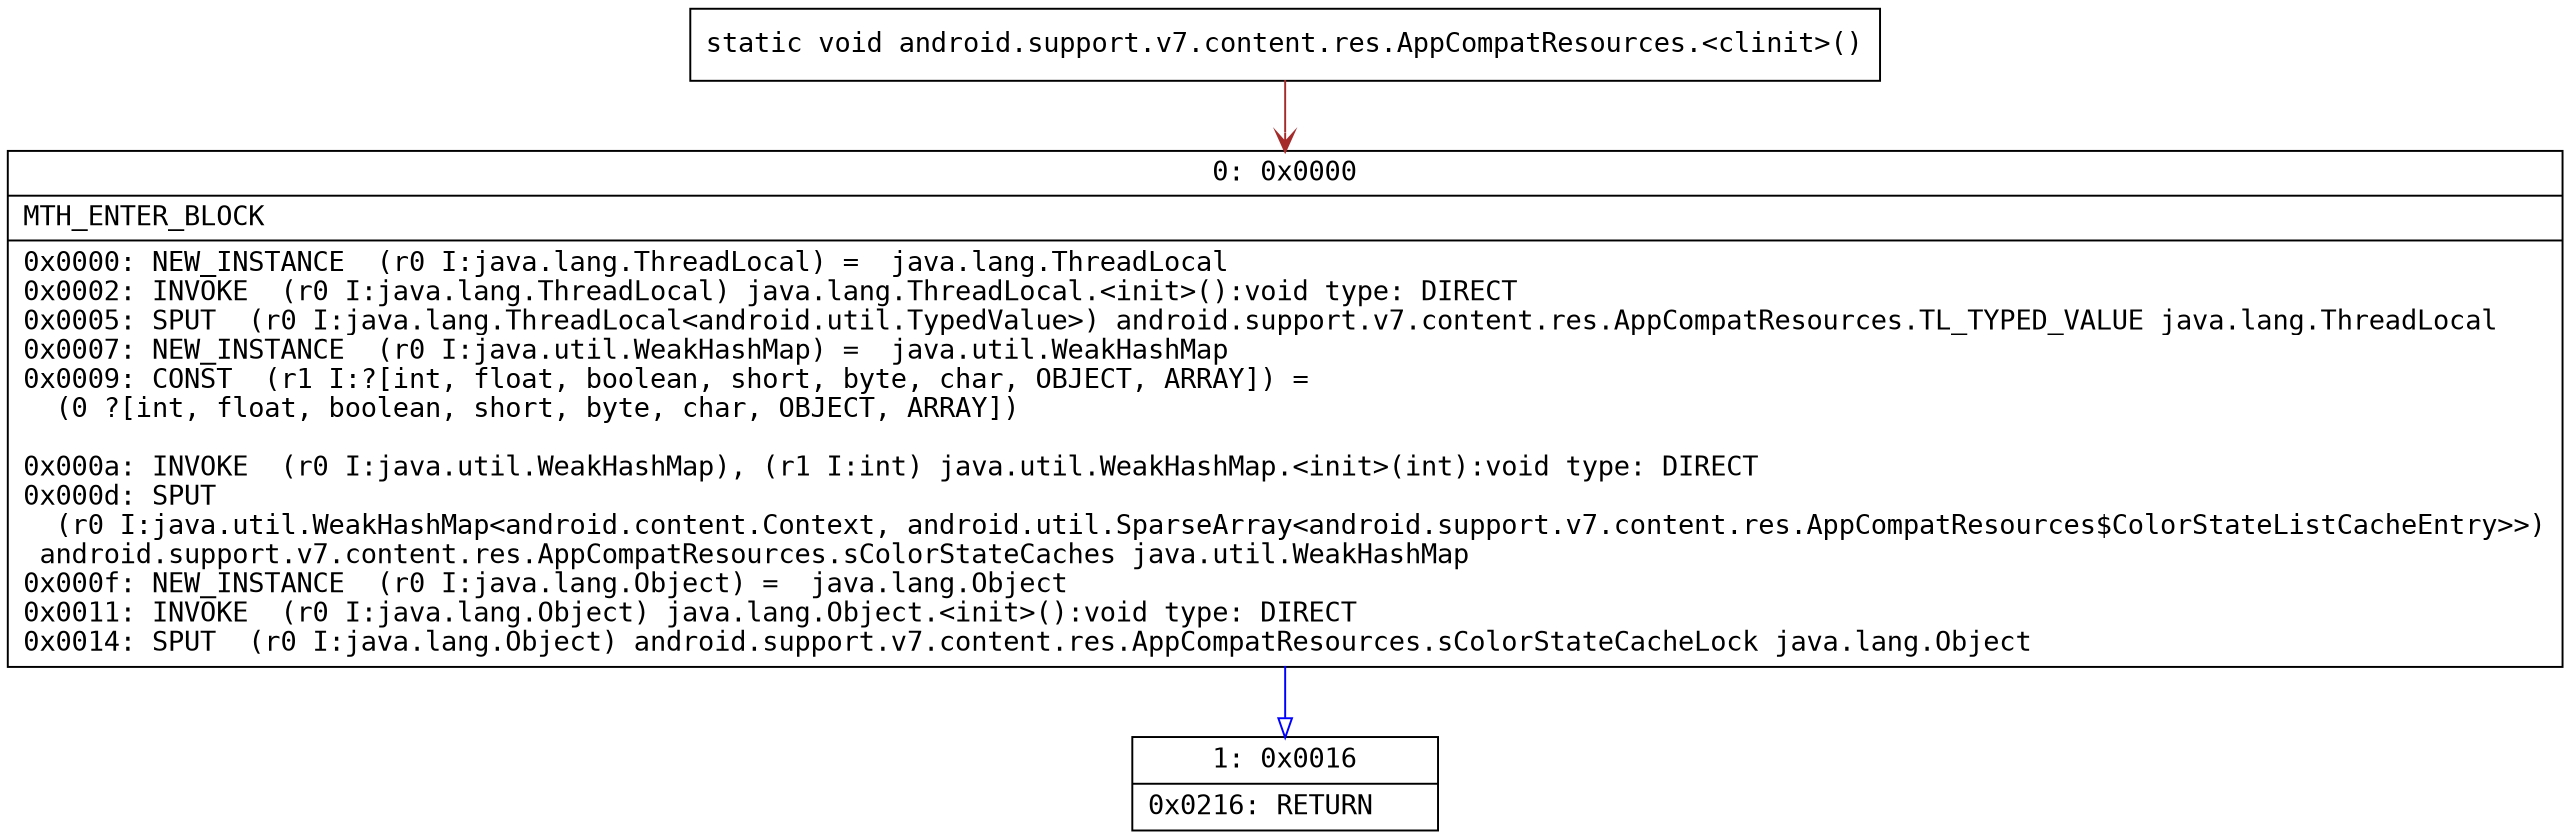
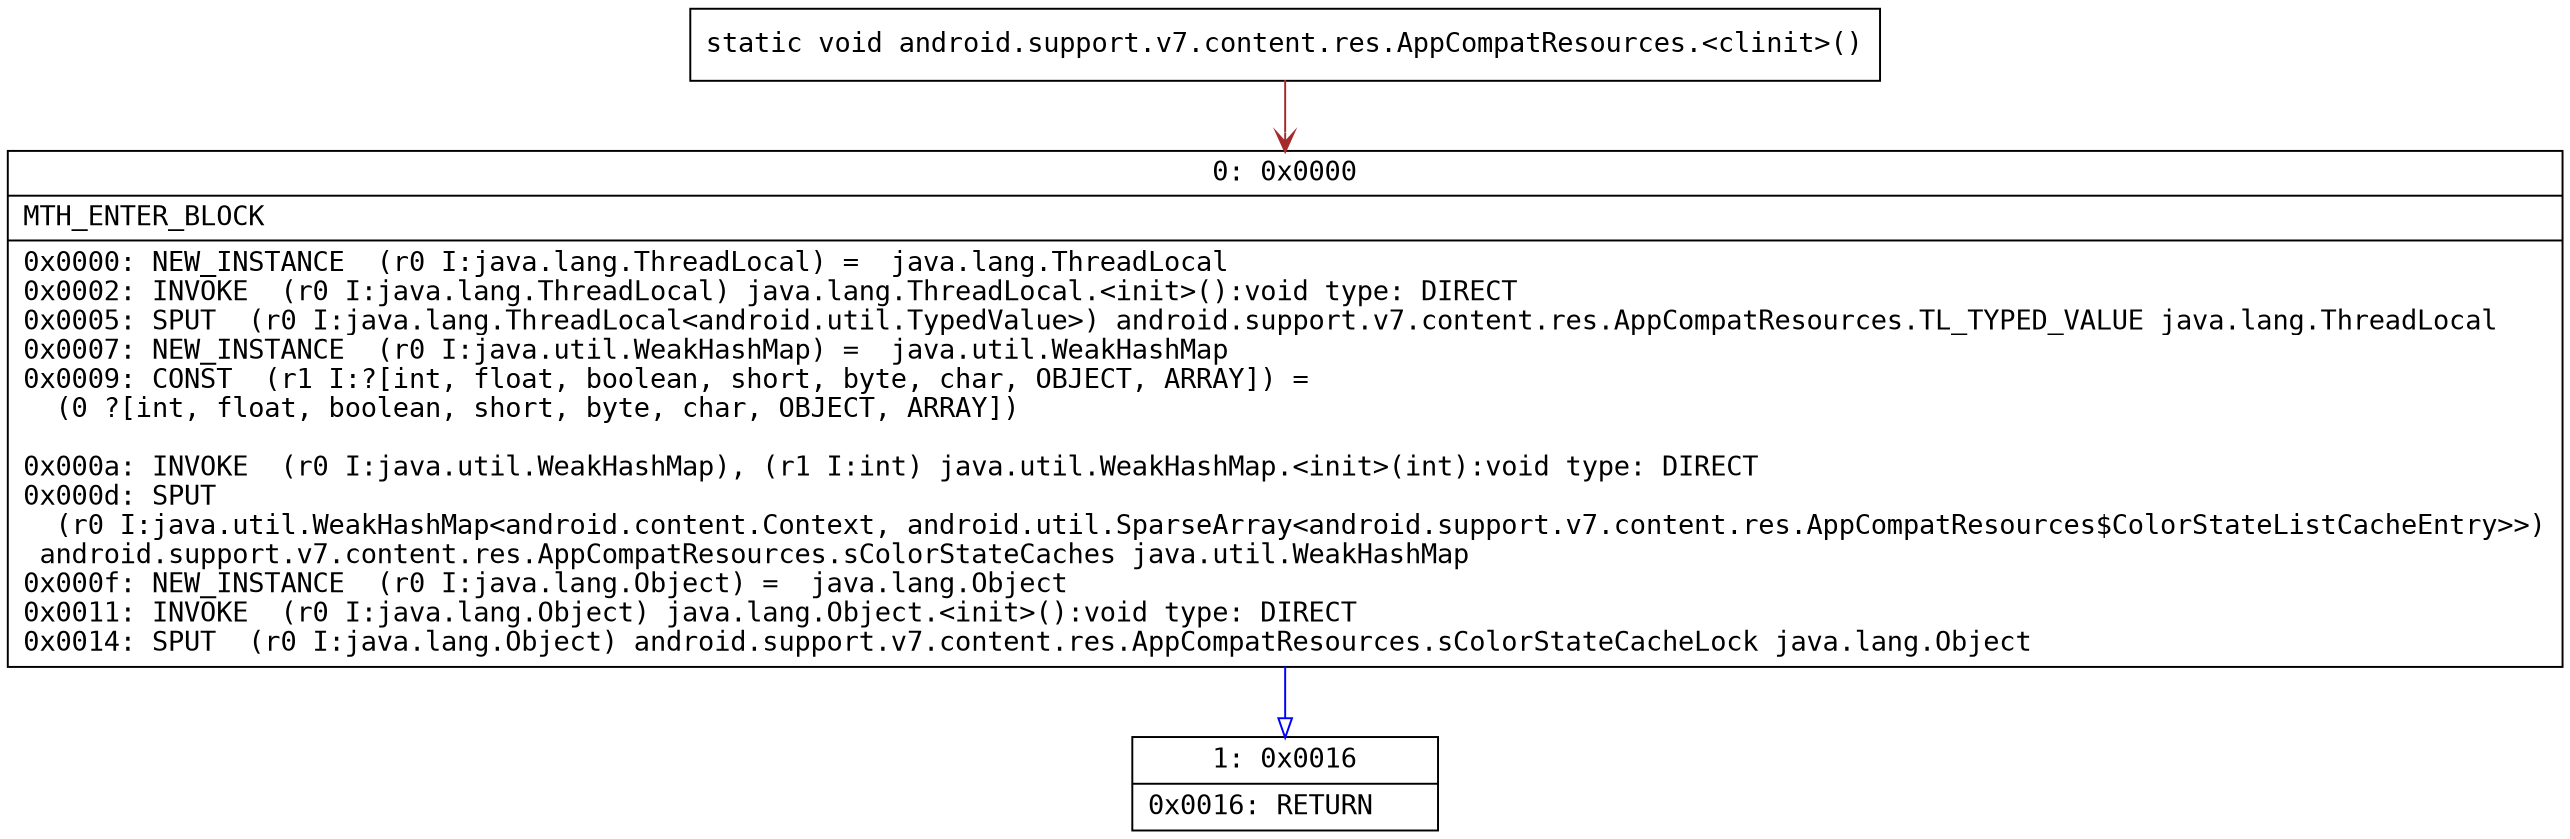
(1285, 806) -> (1285, 806)
